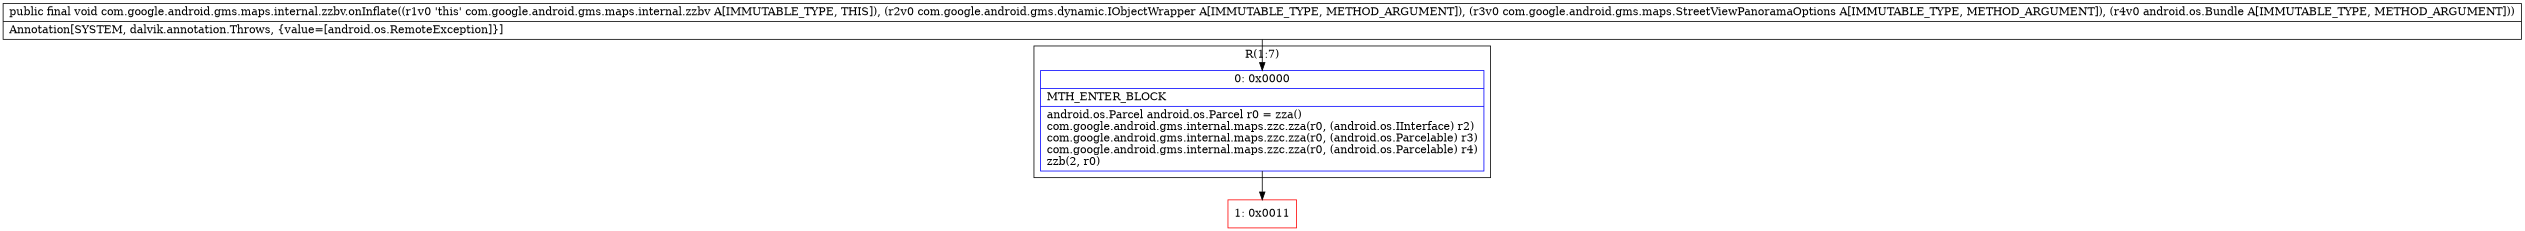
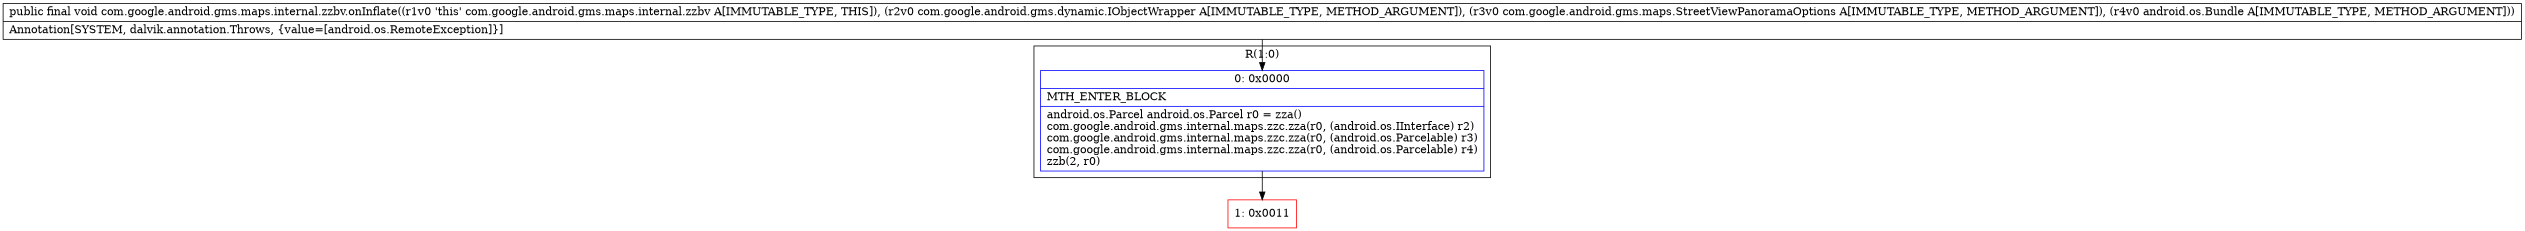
(1262, 55) -> (1262, 55)
